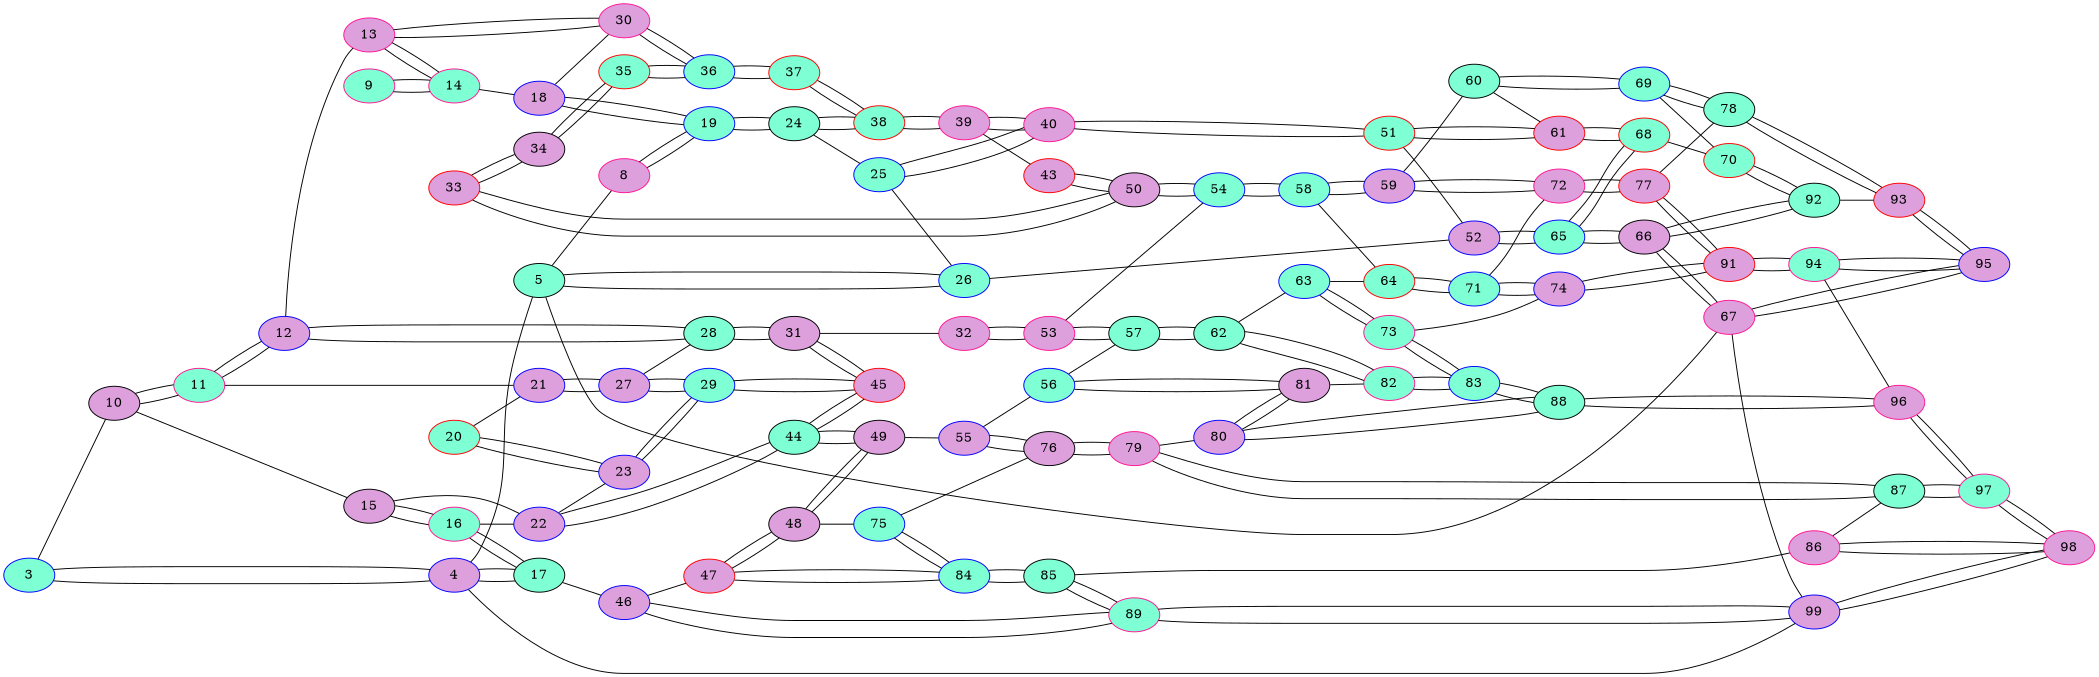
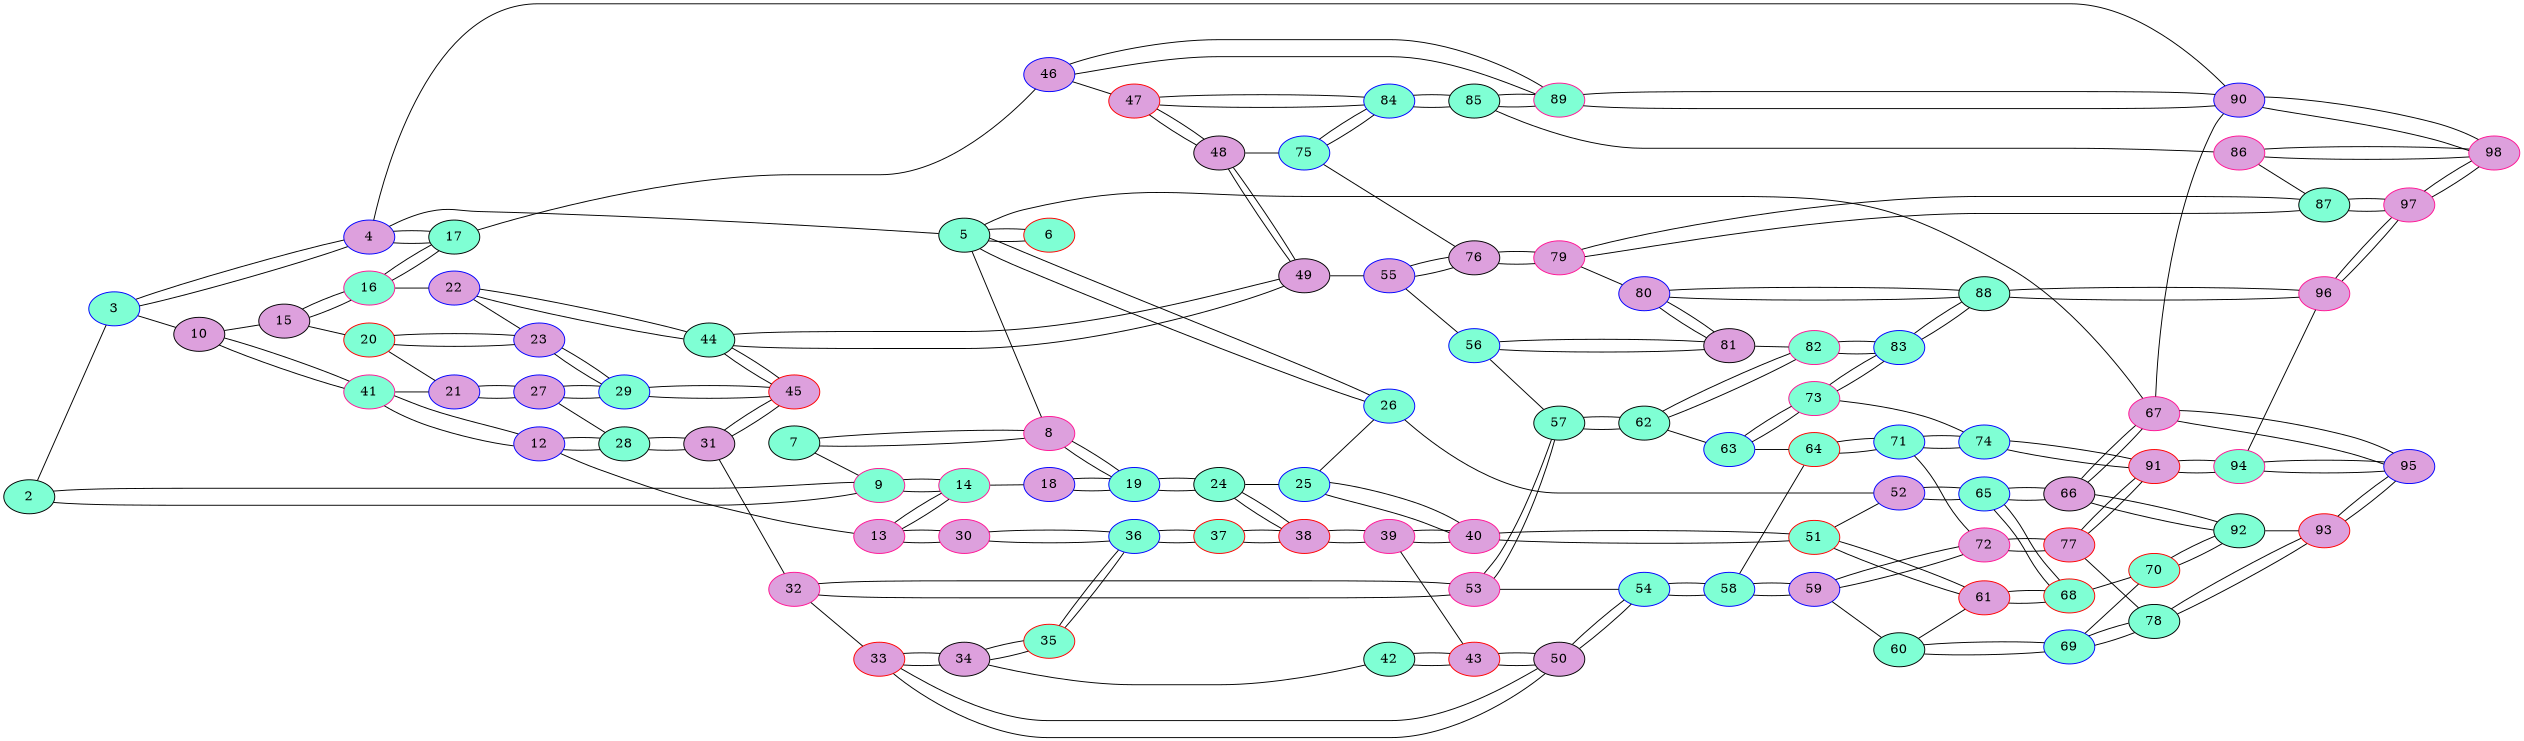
(582, 59) -> none
(879, 123) -> (1304, 536)
none -> (1049, 235)
(1559, 289) -> (1984, 442)
(199, 385) -> (369, 392)
none -> (794, 443)
(1984, 491) -> (2409, 205)
(458, 496) -> (327, 331)
none -> (29, 497)
(1814, 612) -> (2239, 100)
none -> (837, 624)
none -> (1389, 659)
